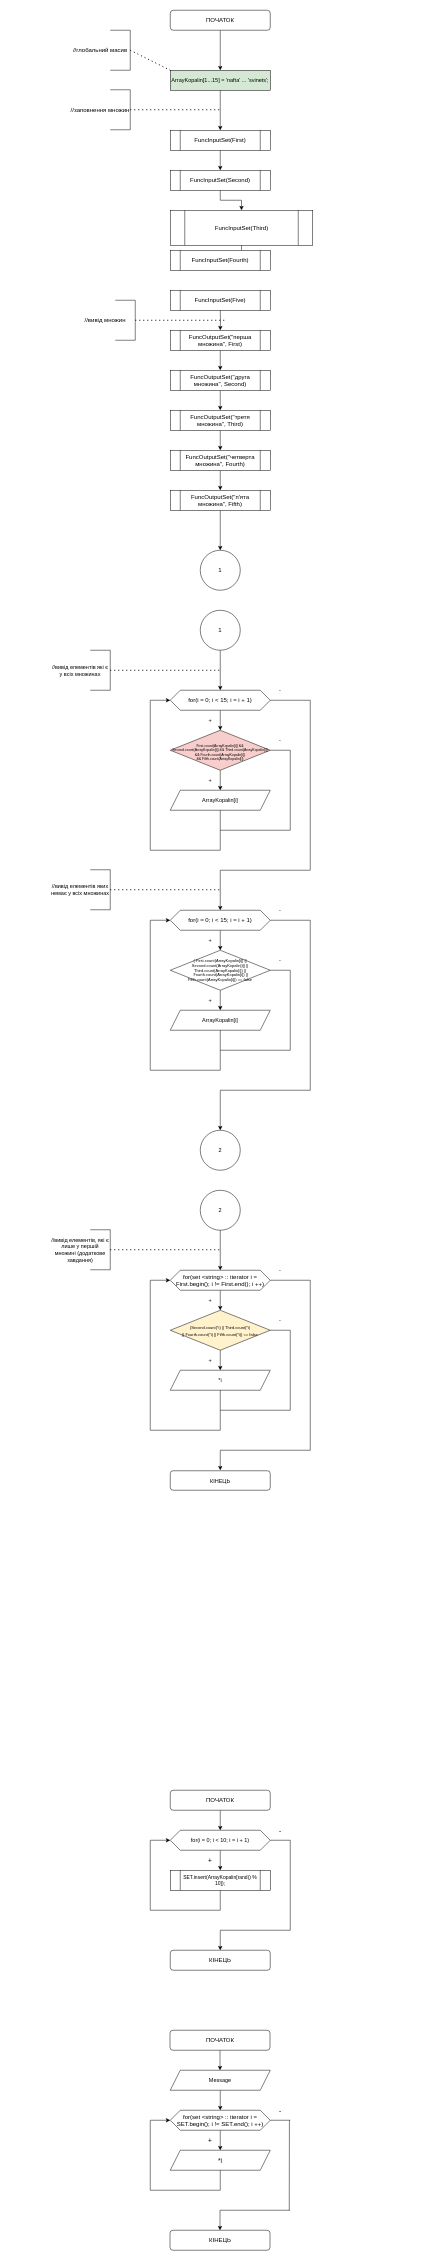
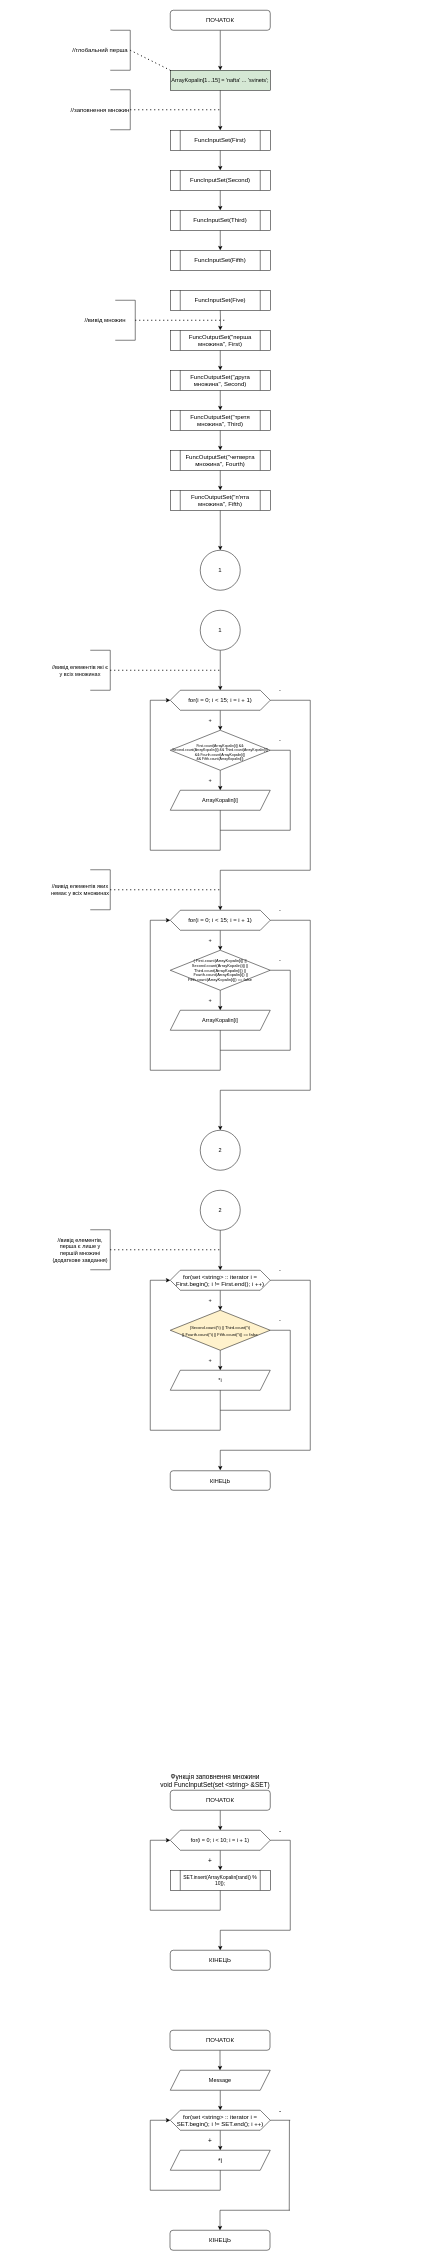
(100, 50) -> (100, 50)
(242, 228) -> (220, 220)
(220, 260) -> (220, 260)
(220, 750) -> (220, 750)
(80, 1250) -> (80, 1250)
none -> (215, 1780)
